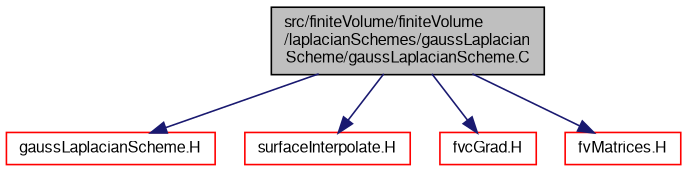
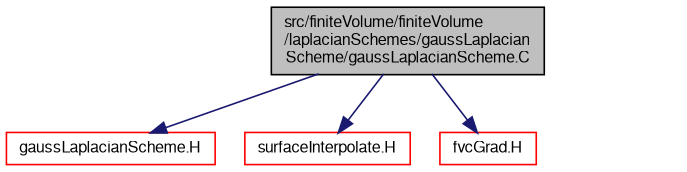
(623, 149) -> none
